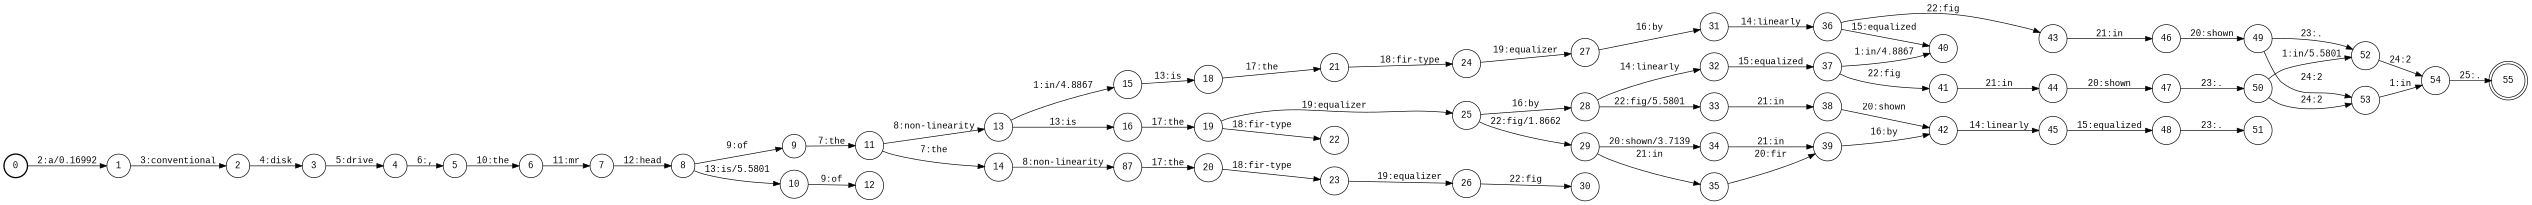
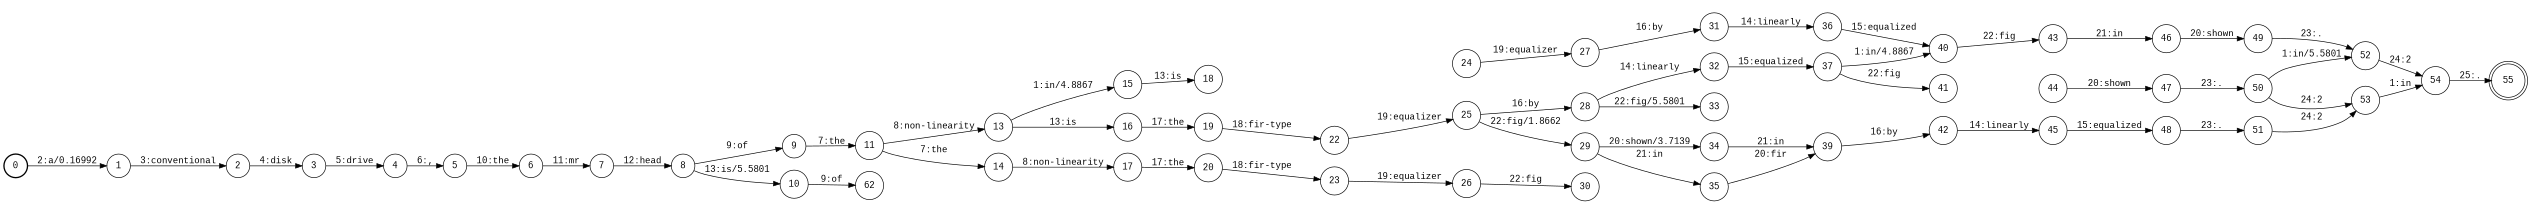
(1938, 14) -> (1995, 44)
(1335, 68) -> none
(1995, 88) -> none
(2295, 90) -> (2313, 130)
(1828, 107) -> none
(1333, 111) -> (1398, 131)
(1128, 167) -> (1128, 167)
(870, 186) -> (870, 186)
